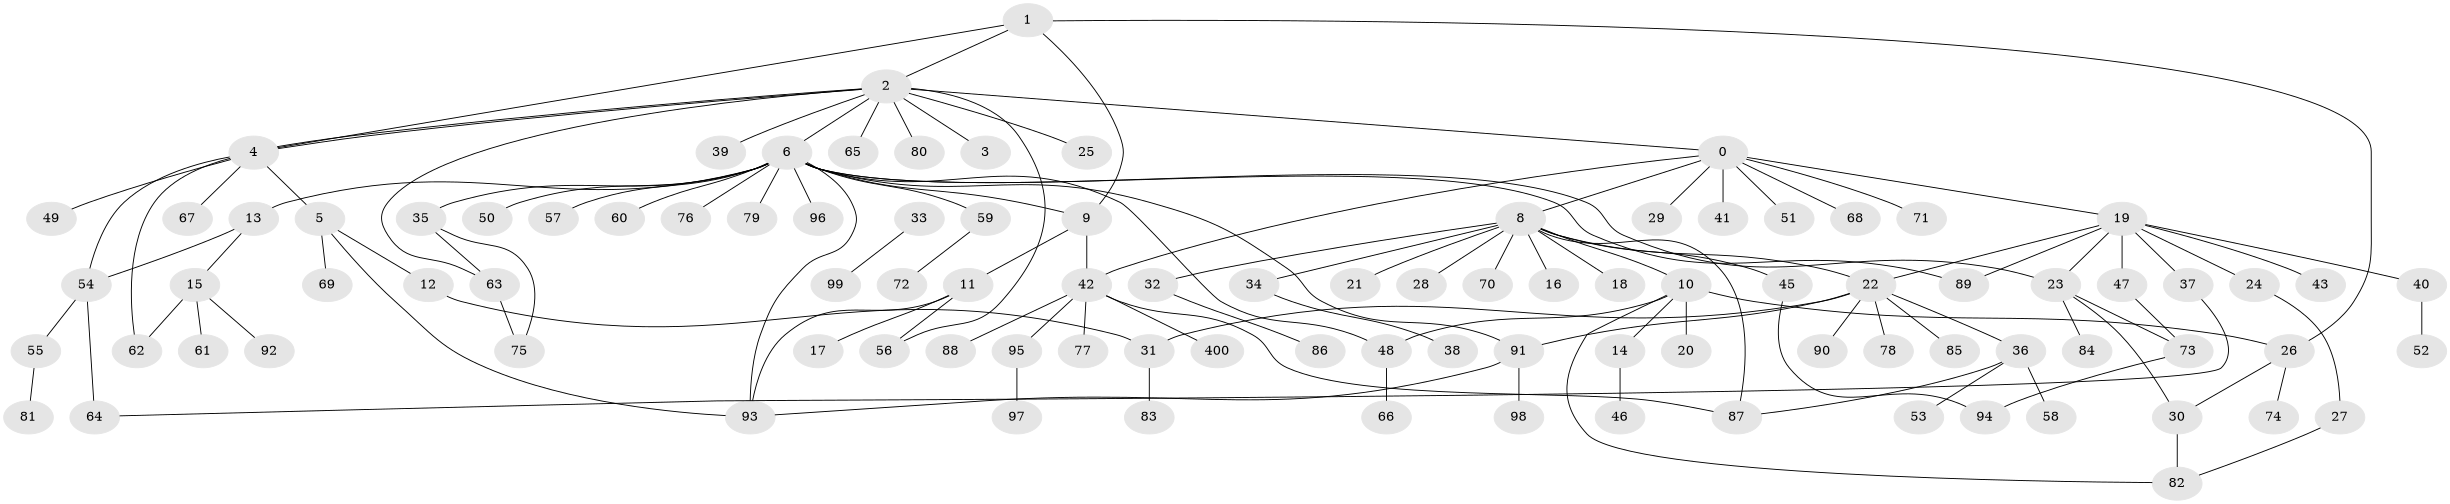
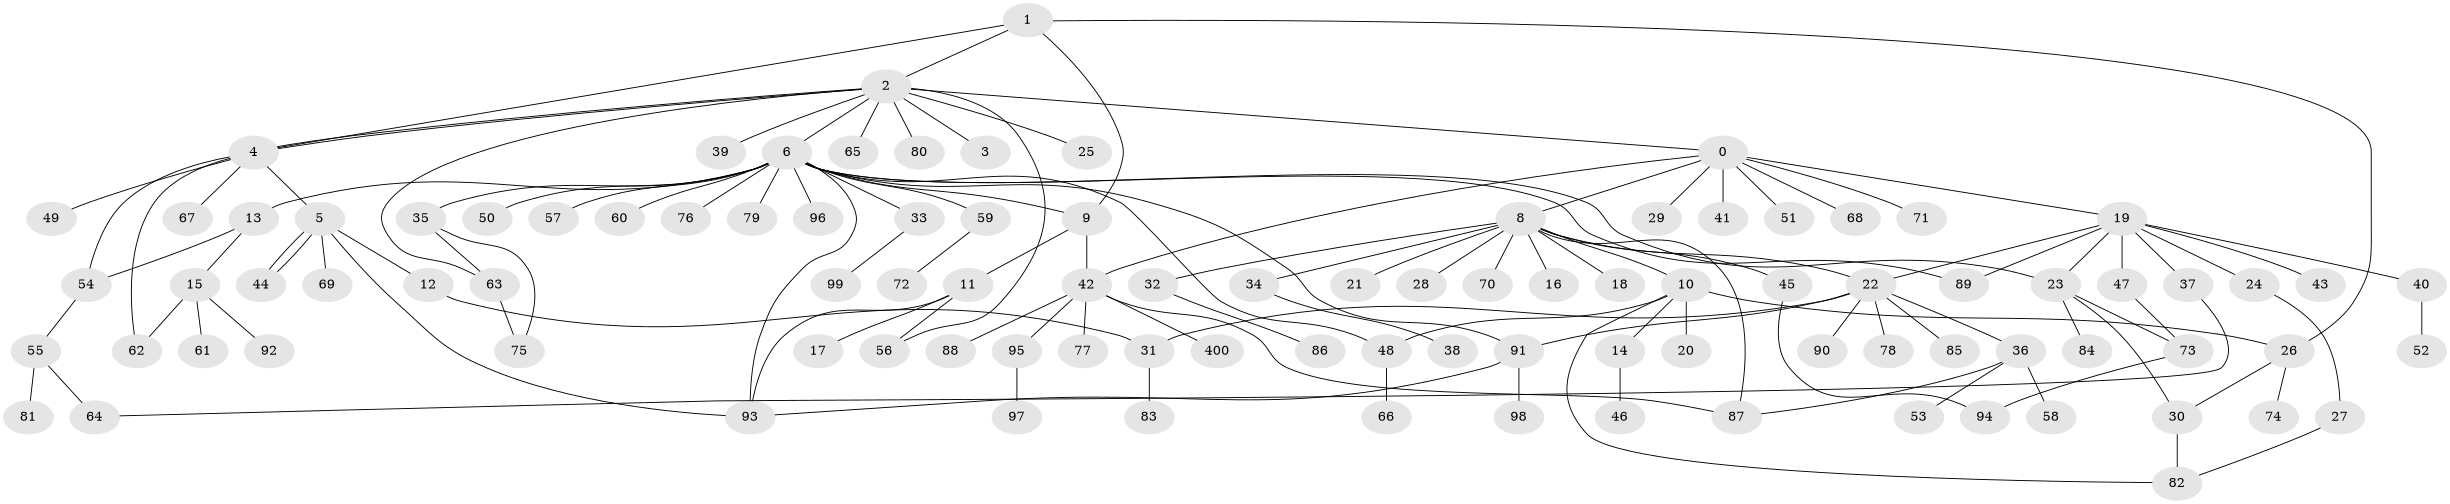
none -> (853, 186)
none -> (261, 285)
(91, 351) -> (65, 384)
